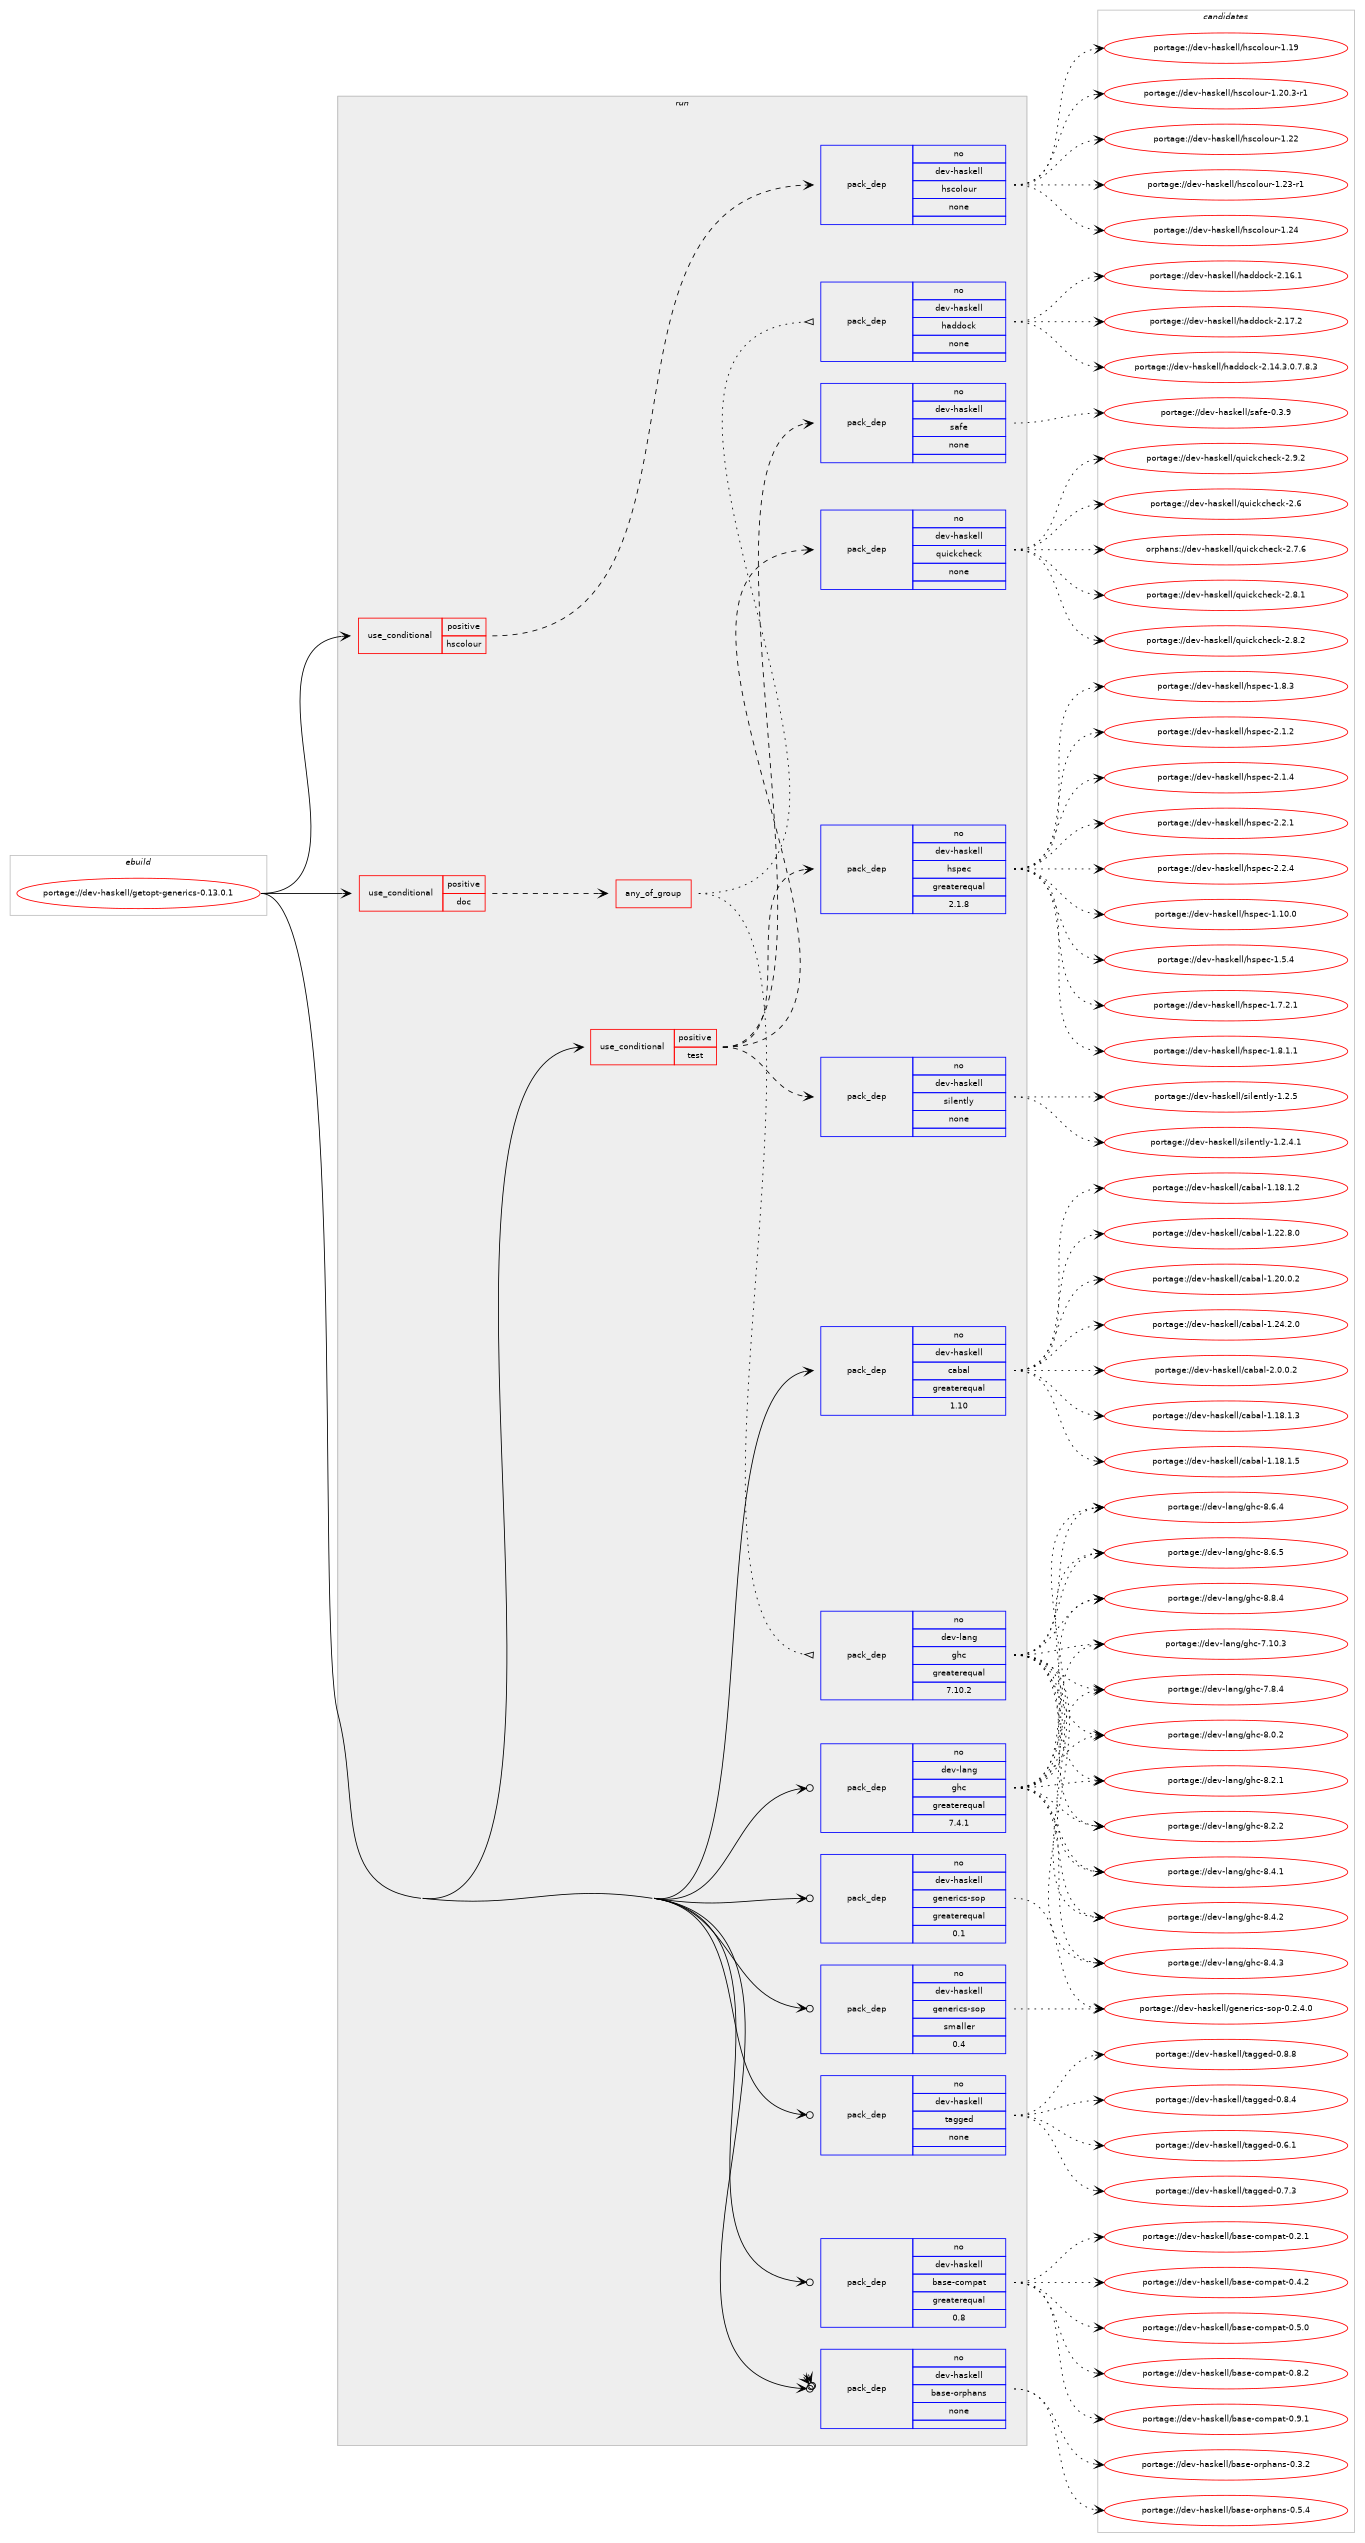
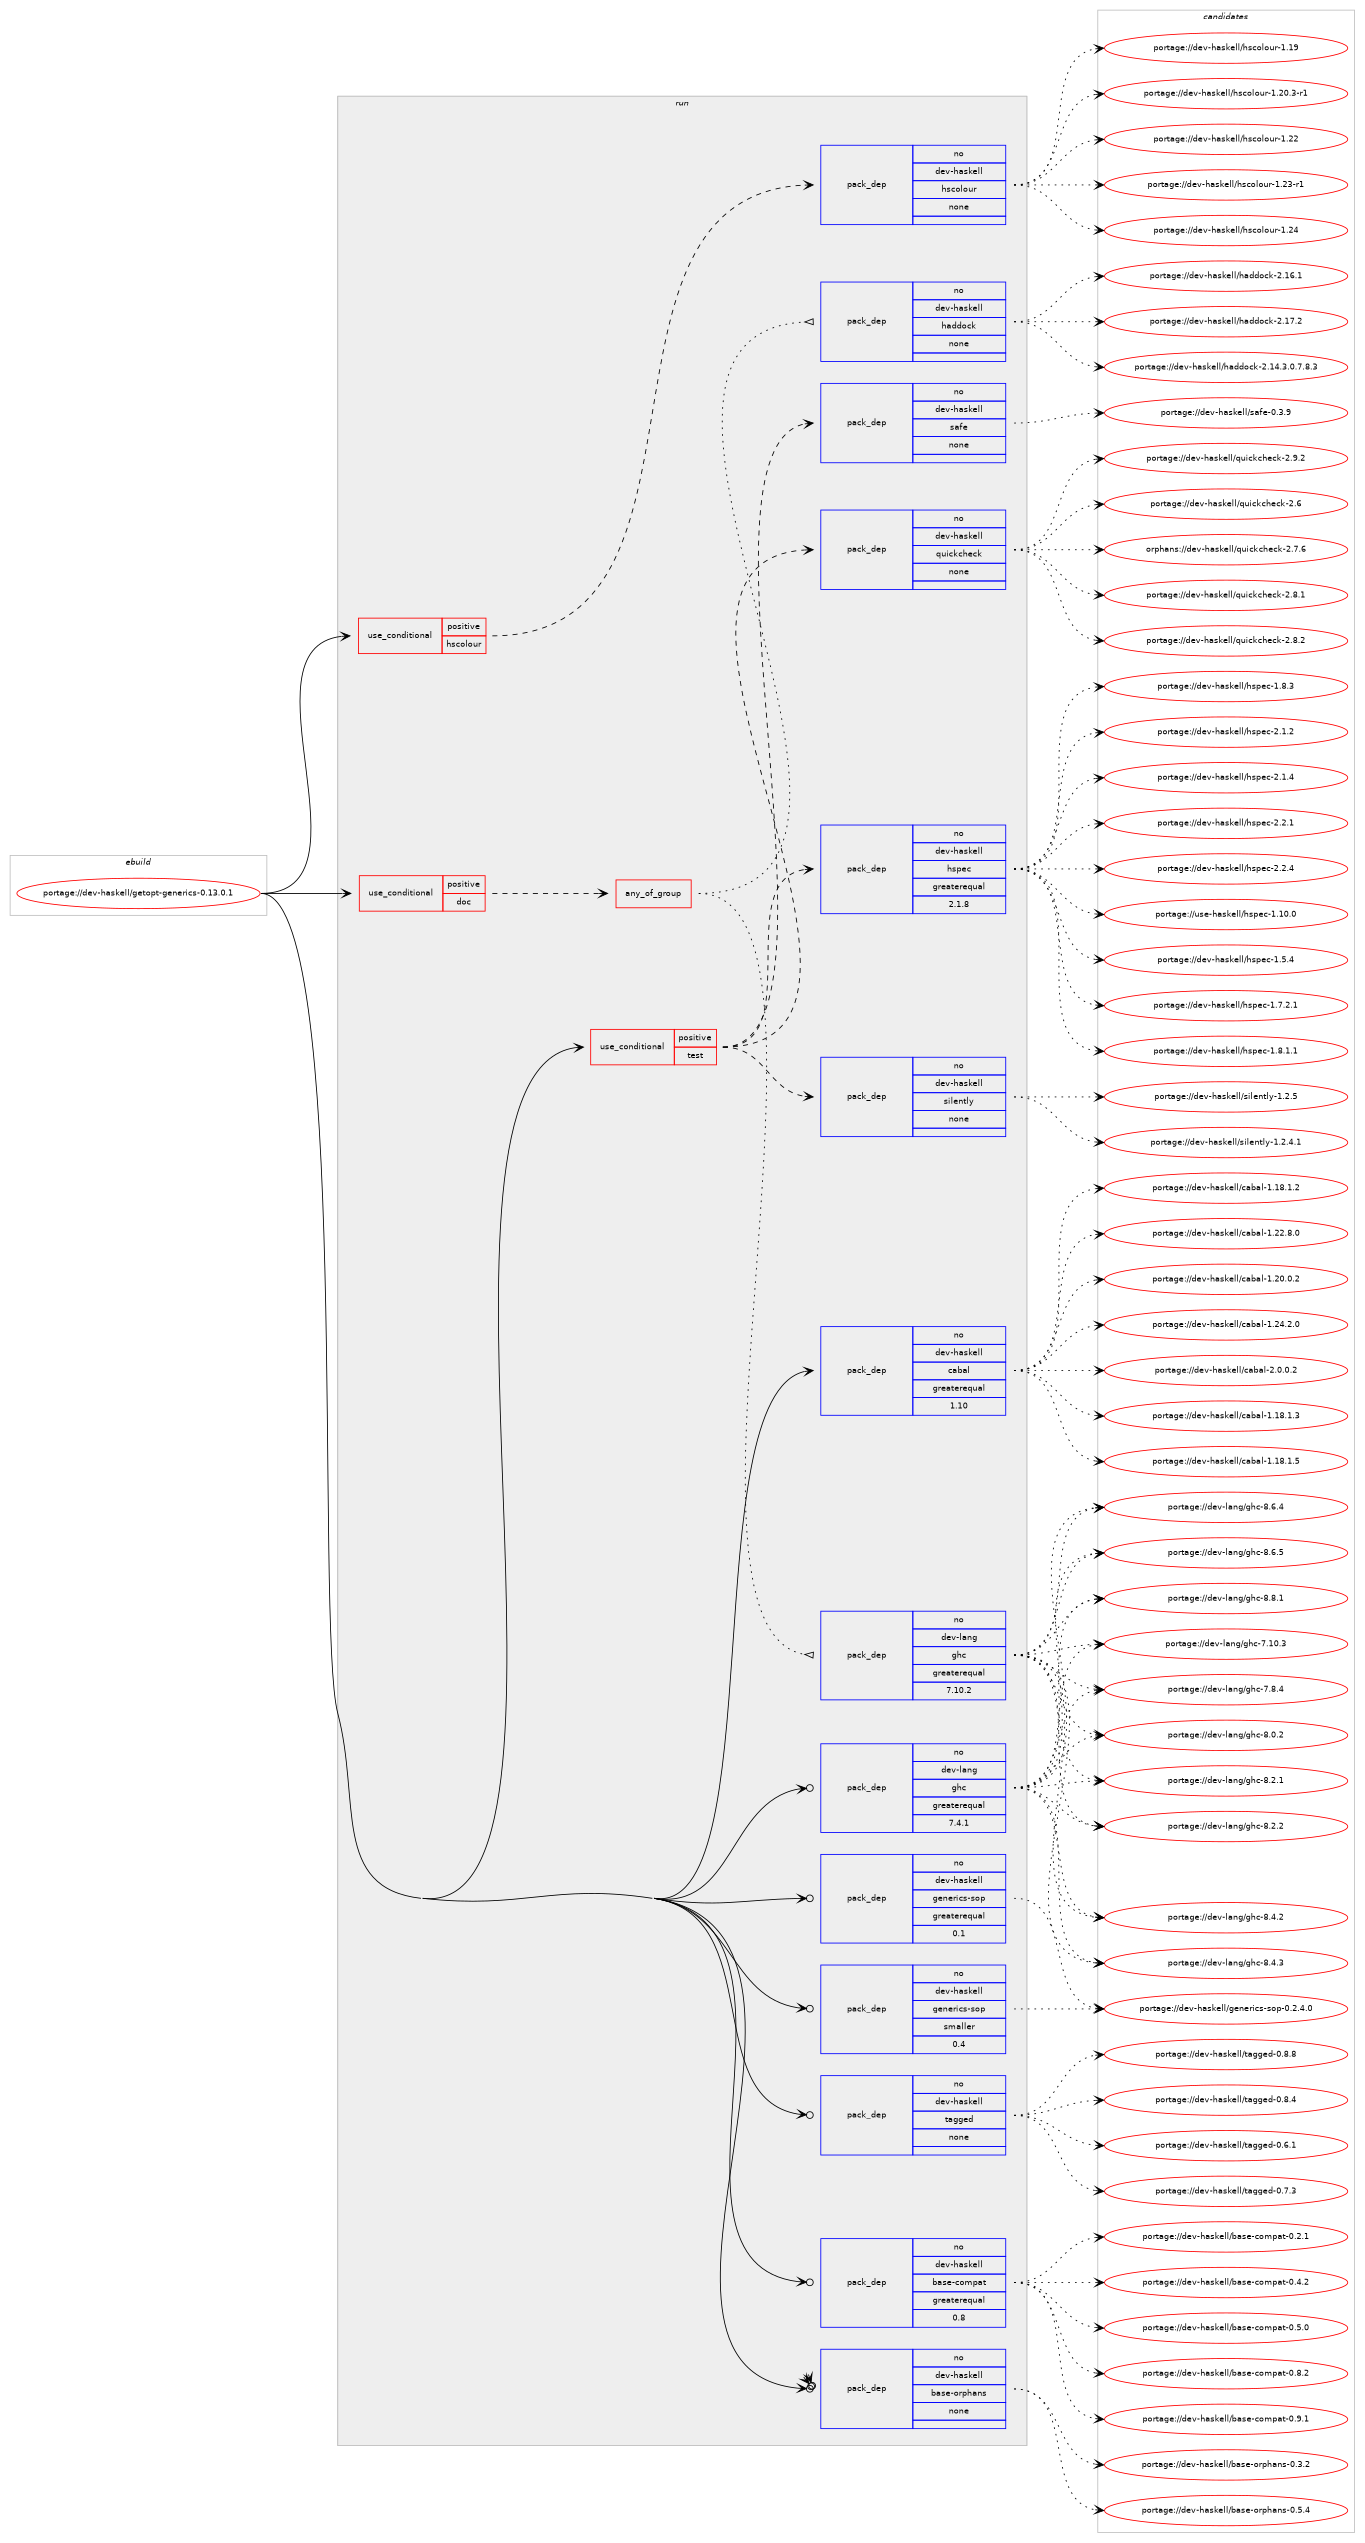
(1226, 915) -> (1226, 915)
(1226, 1599) -> (1226, 1599)
(1226, 1872) -> none
